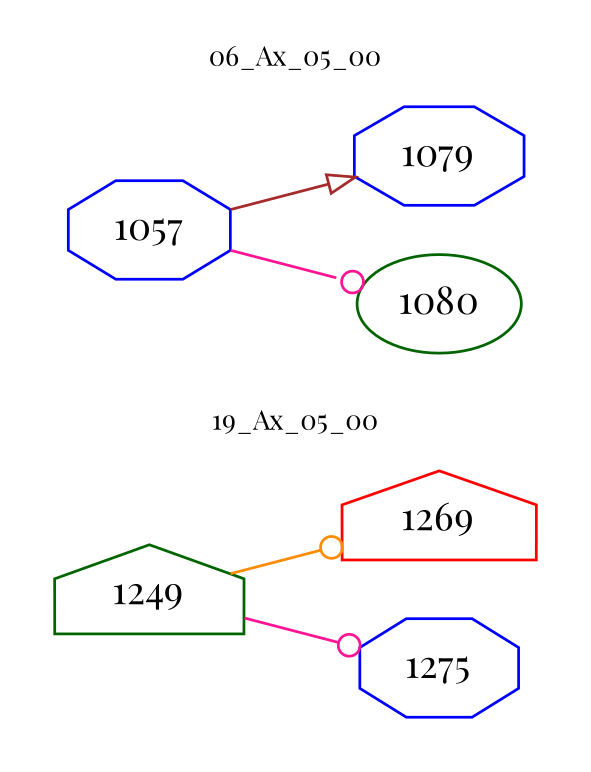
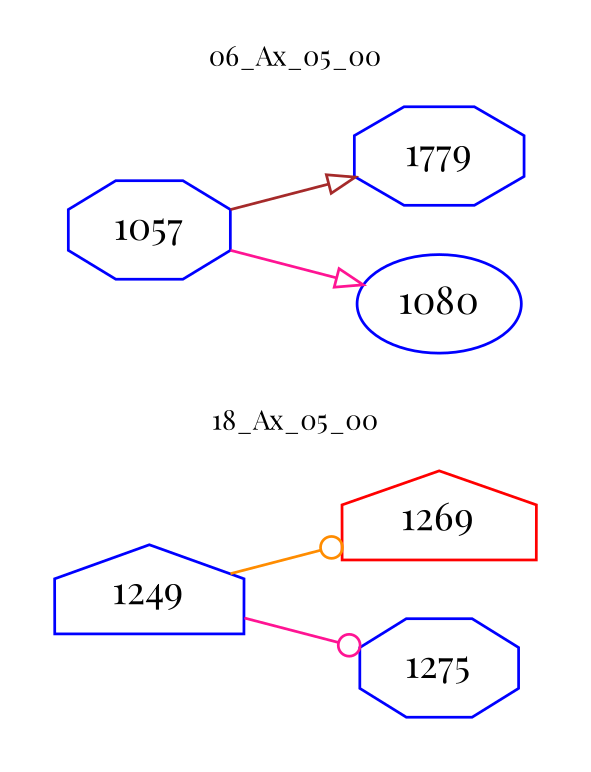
(439, 156) -> (439, 156)
(283, 264) -> (283, 264)
(439, 304) -> (439, 304)
(295, 423) -> (295, 423)
(149, 594) -> (149, 594)
